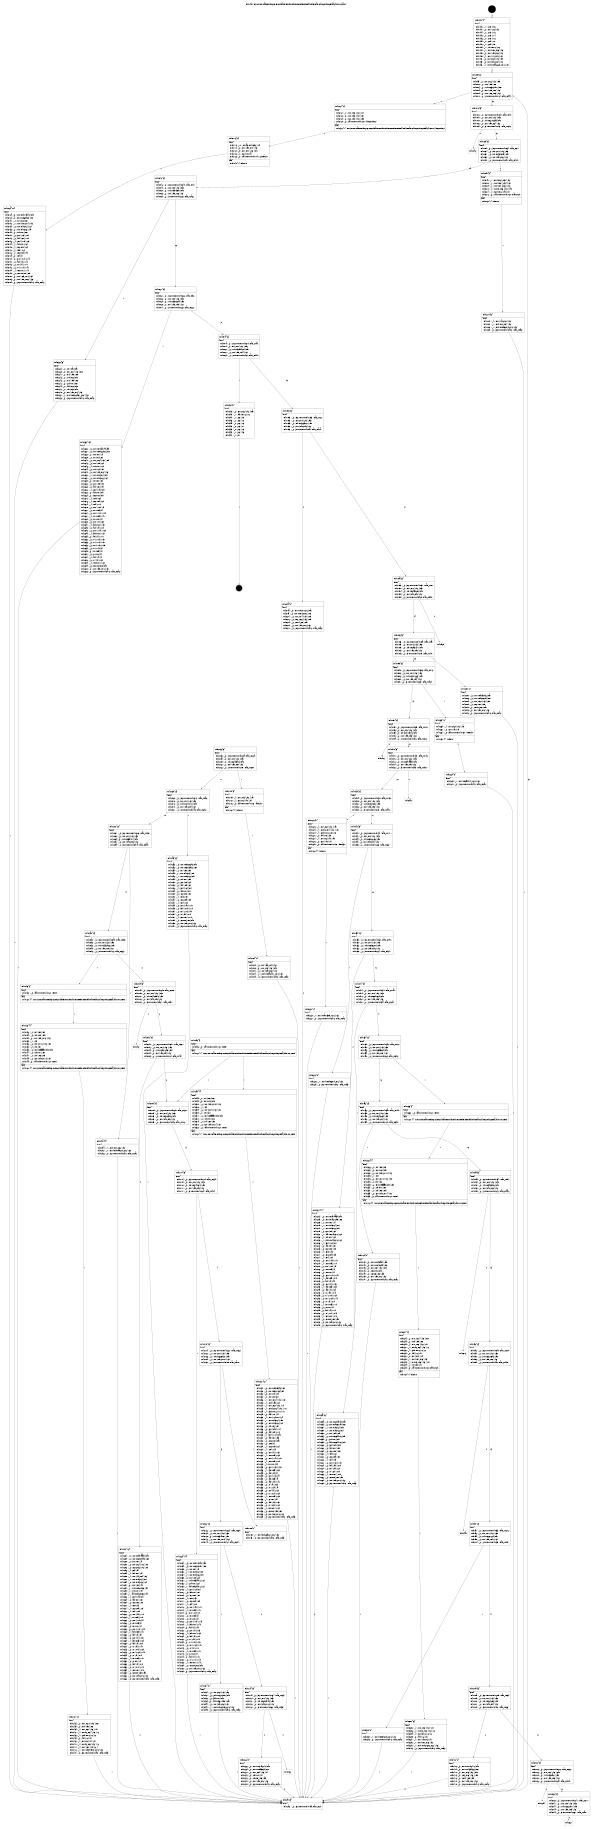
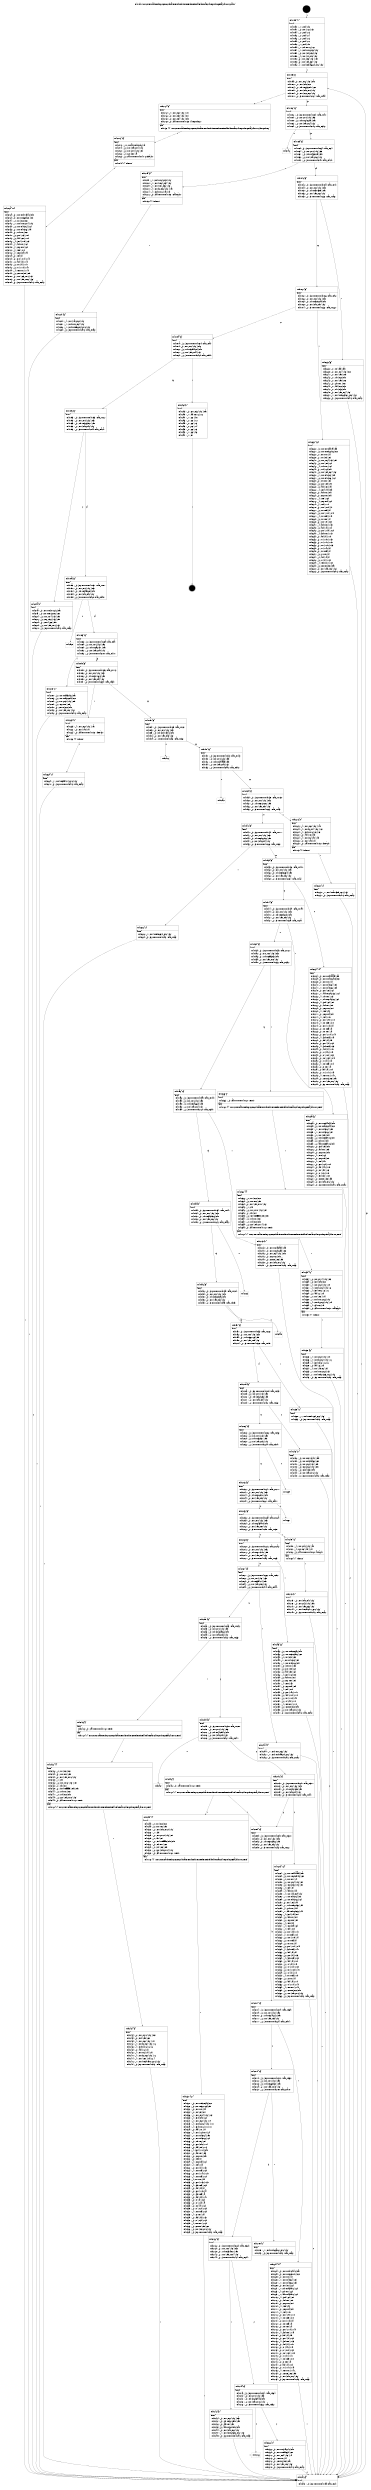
none -> (259, 1506)
